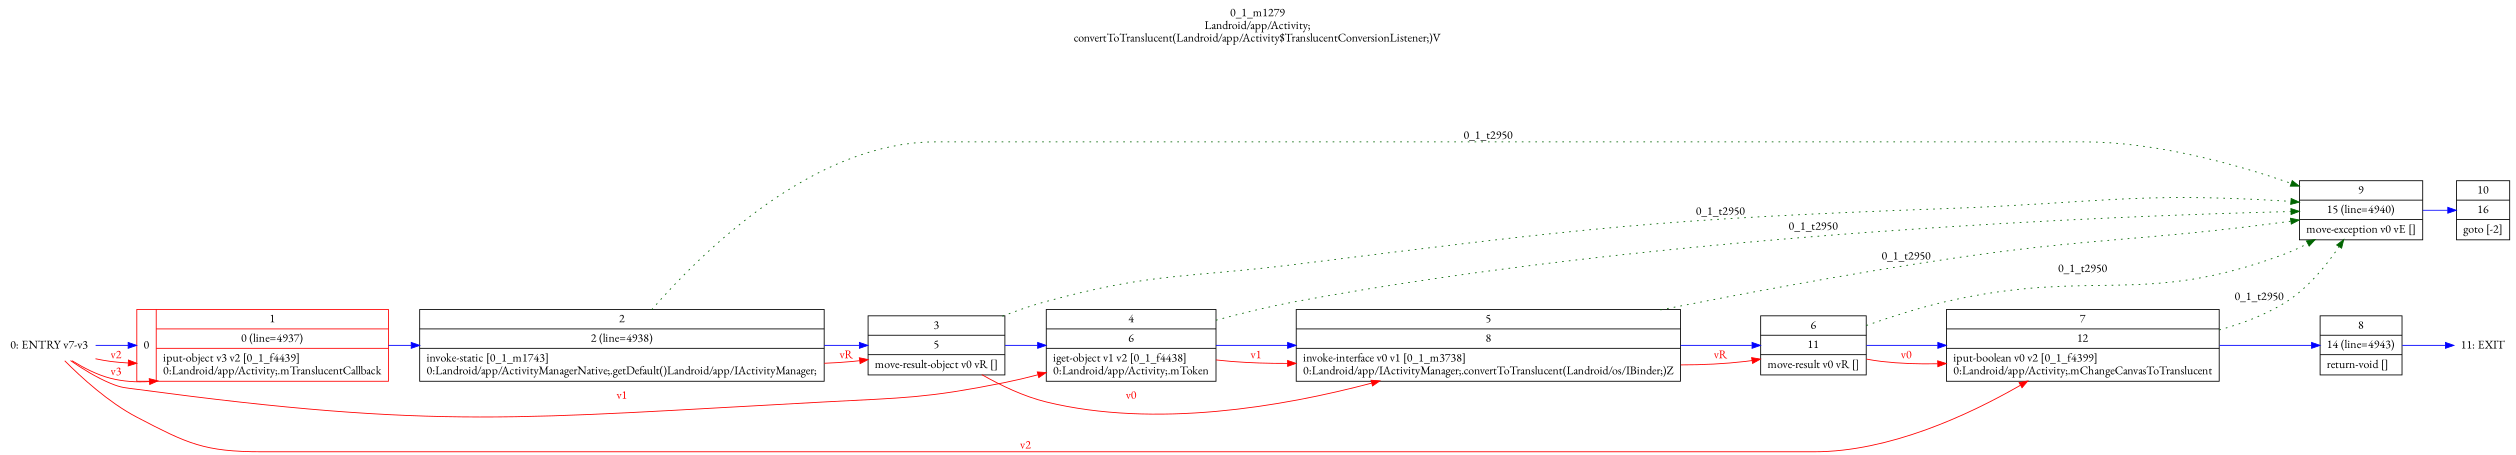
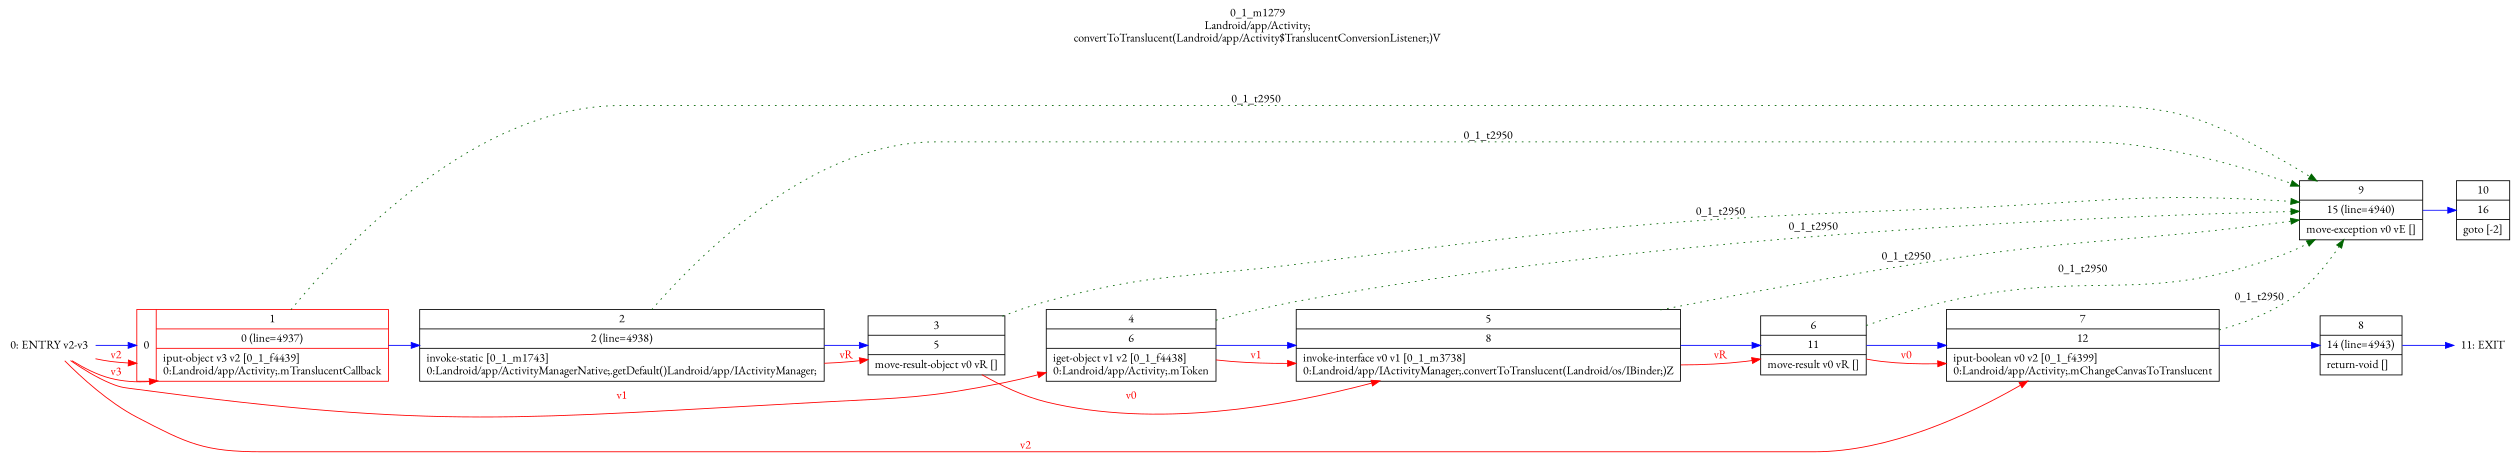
none -> (1273, 106)
(49, 345) -> (49, 345)
(1021, 345) -> none
